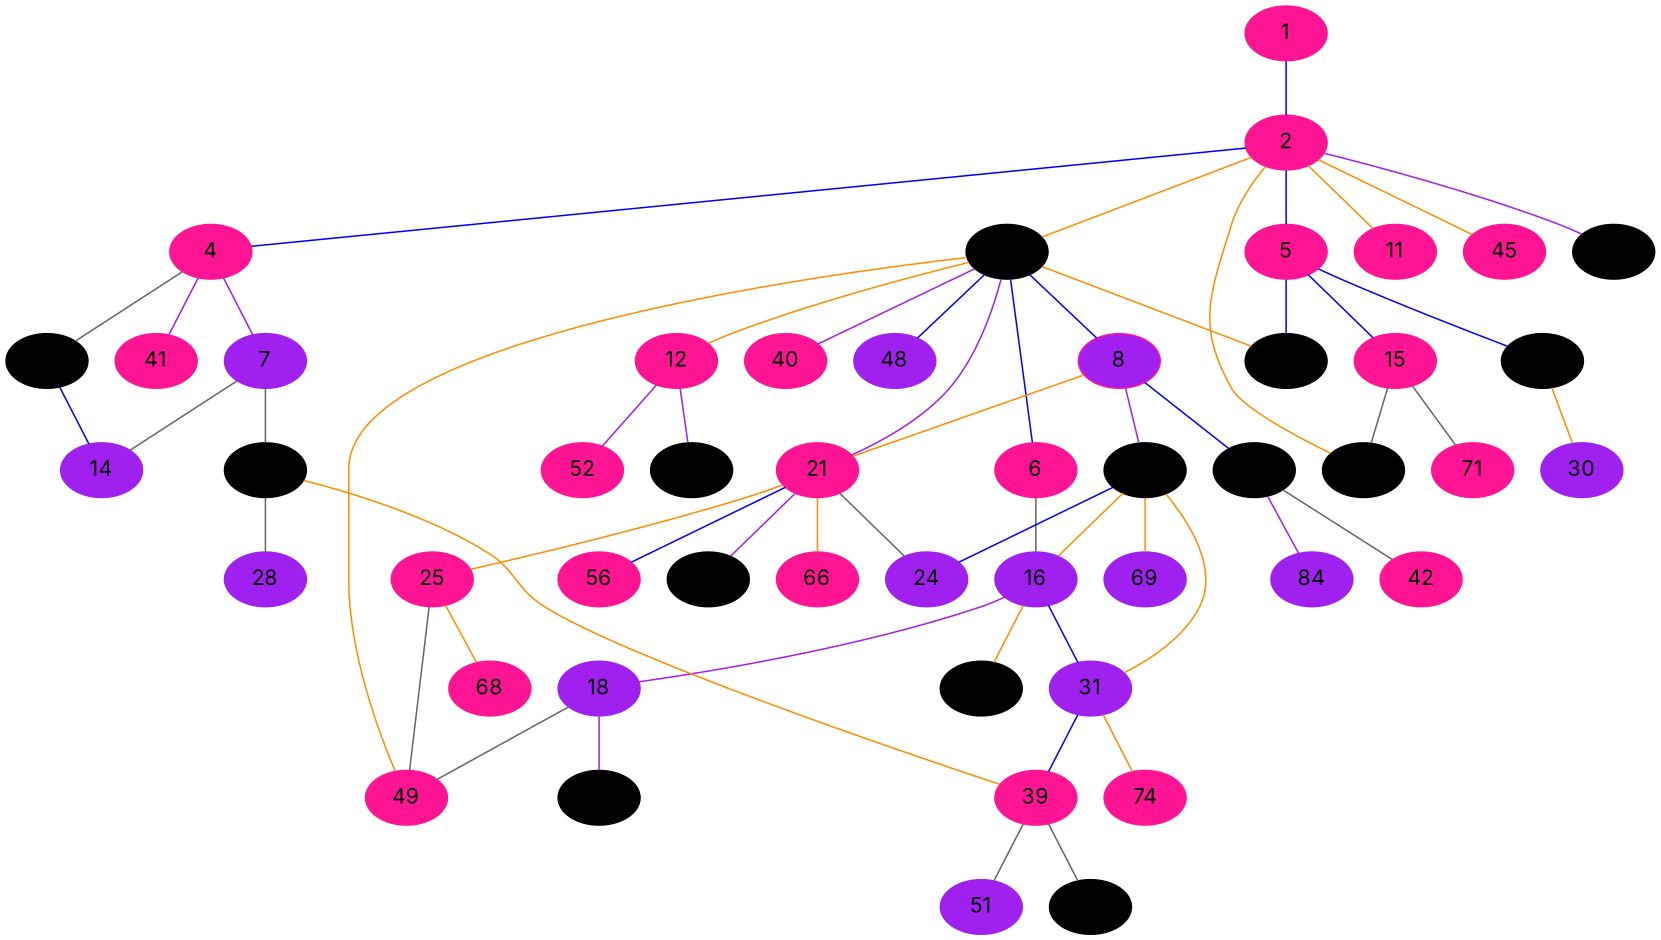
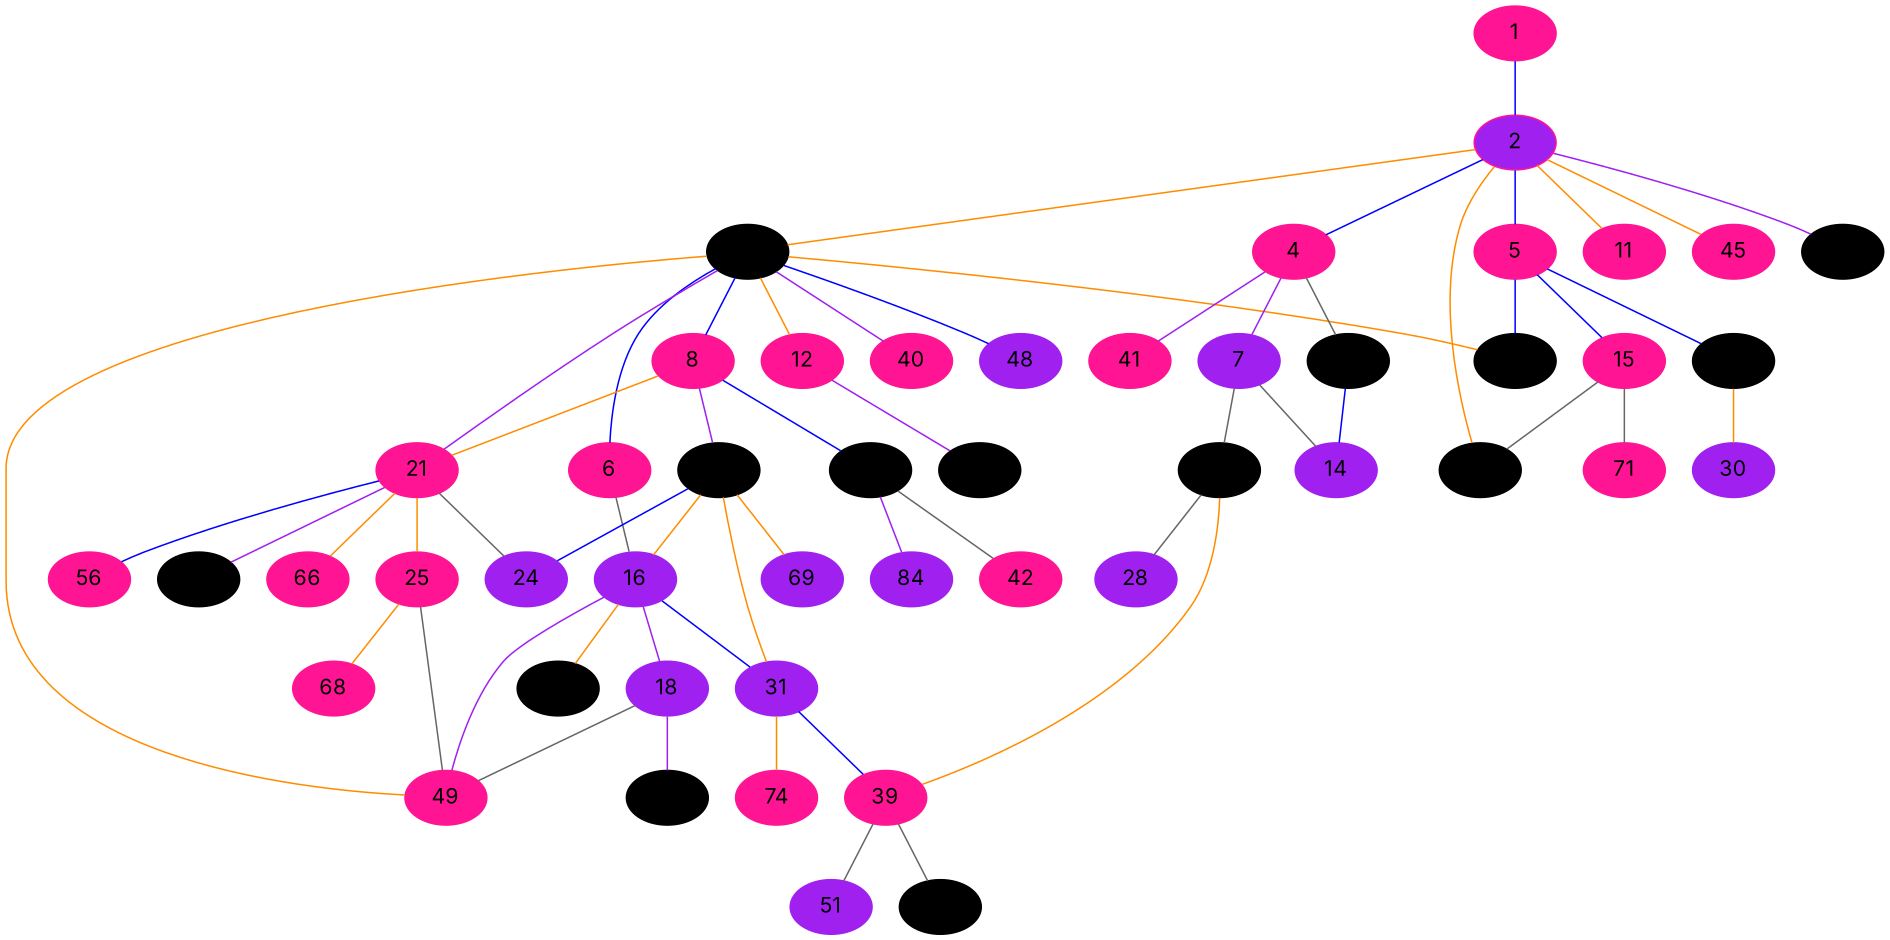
(1286, 143) -> (1515, 143)
(1119, 361) -> (693, 361)
(582, 470) -> none
none -> (503, 662)
